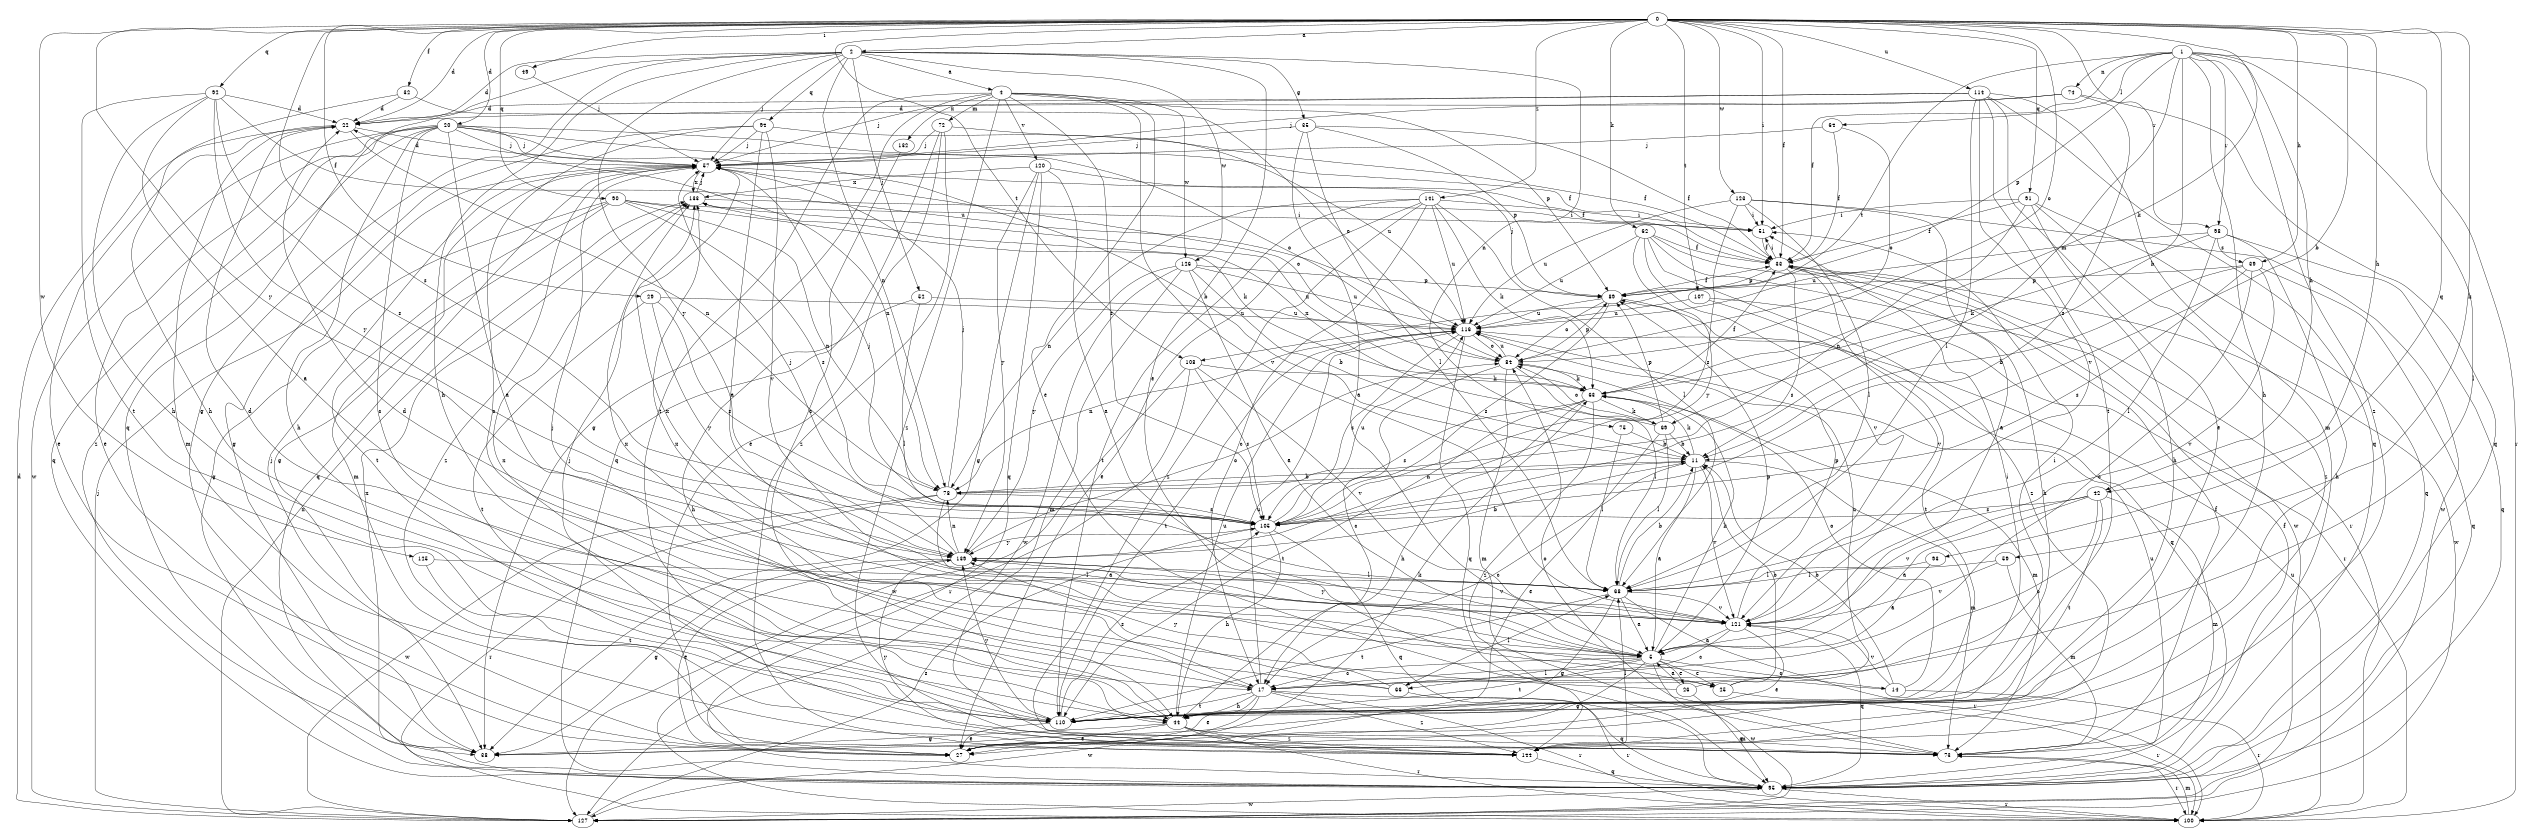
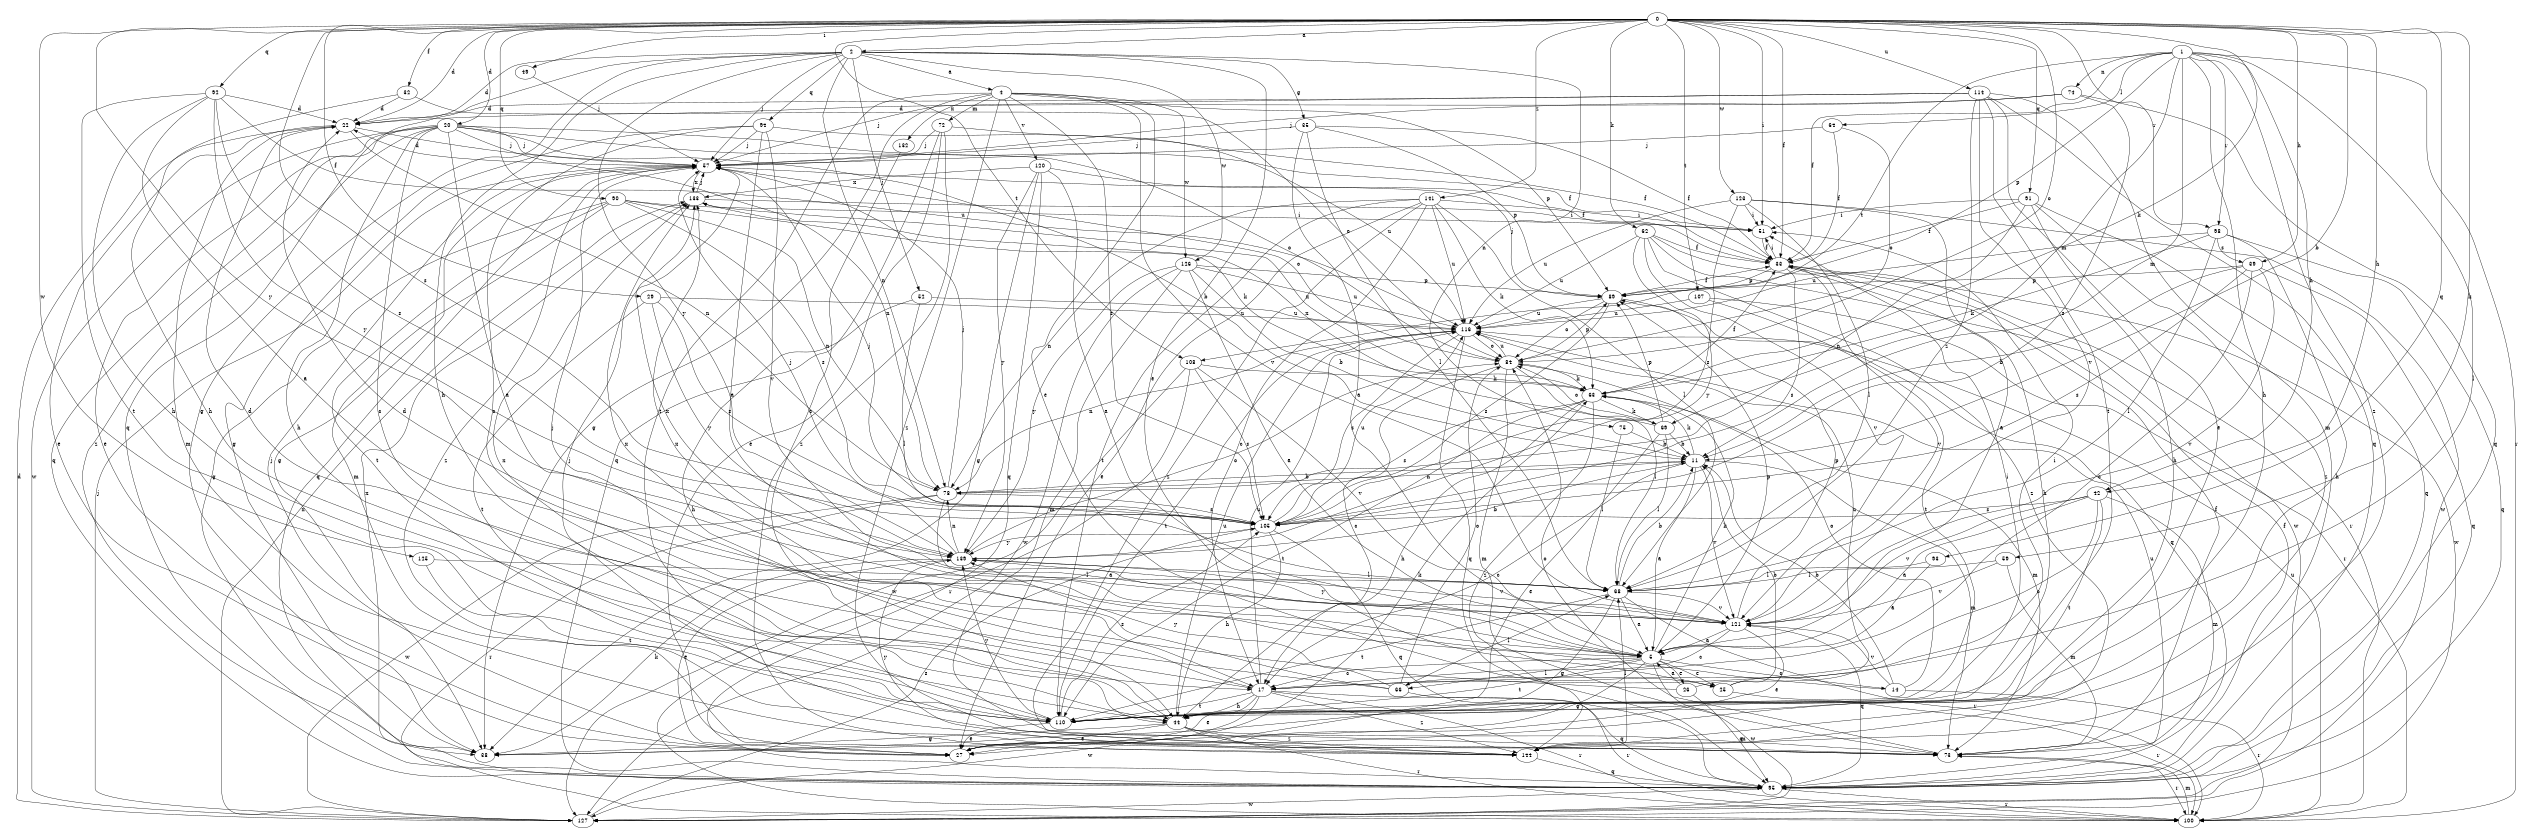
(2153, 264) -> (2153, 264)
(1947, 346) -> (1947, 346)
none -> (1475, 530)
(656, 657) -> (656, 657)
